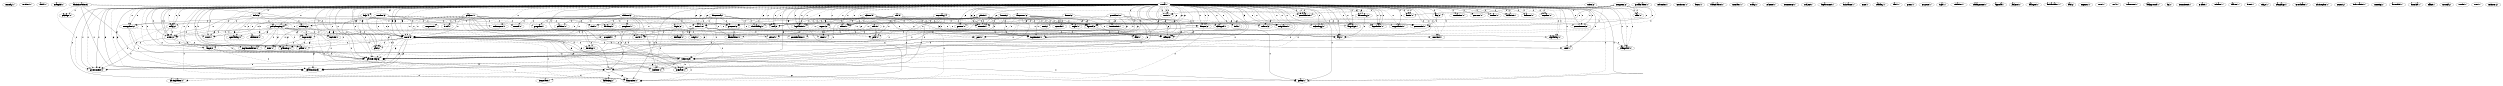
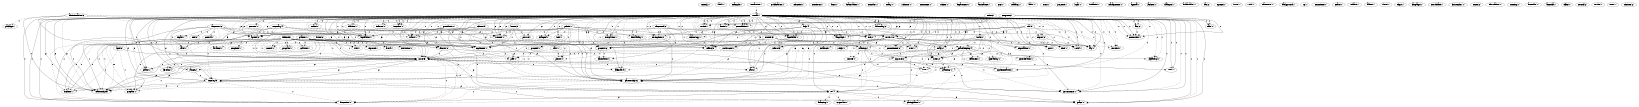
(27, 5) -> none
(1313, 6) -> (756, 10)
(1132, 24) -> (599, 31)
(557, 44) -> (485, 57)
